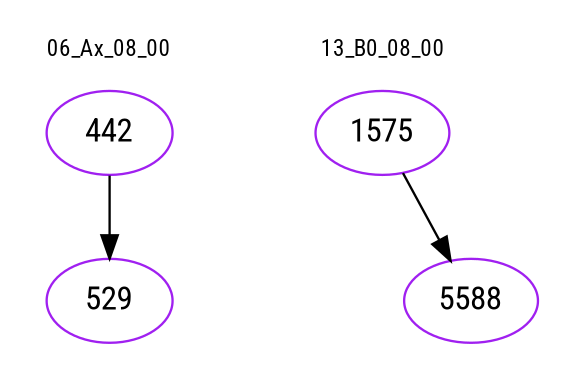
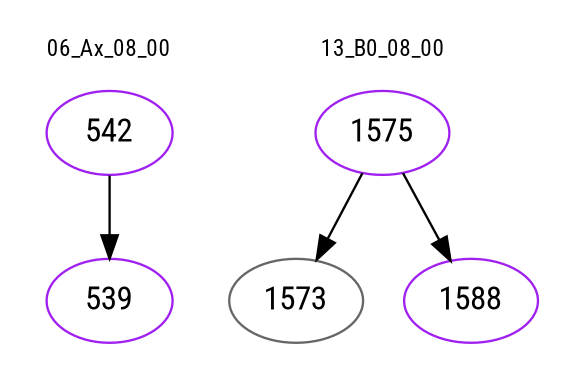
(110, 133) -> (110, 133)
(110, 301) -> (110, 301)
none -> (296, 301)
(471, 301) -> (471, 301)
